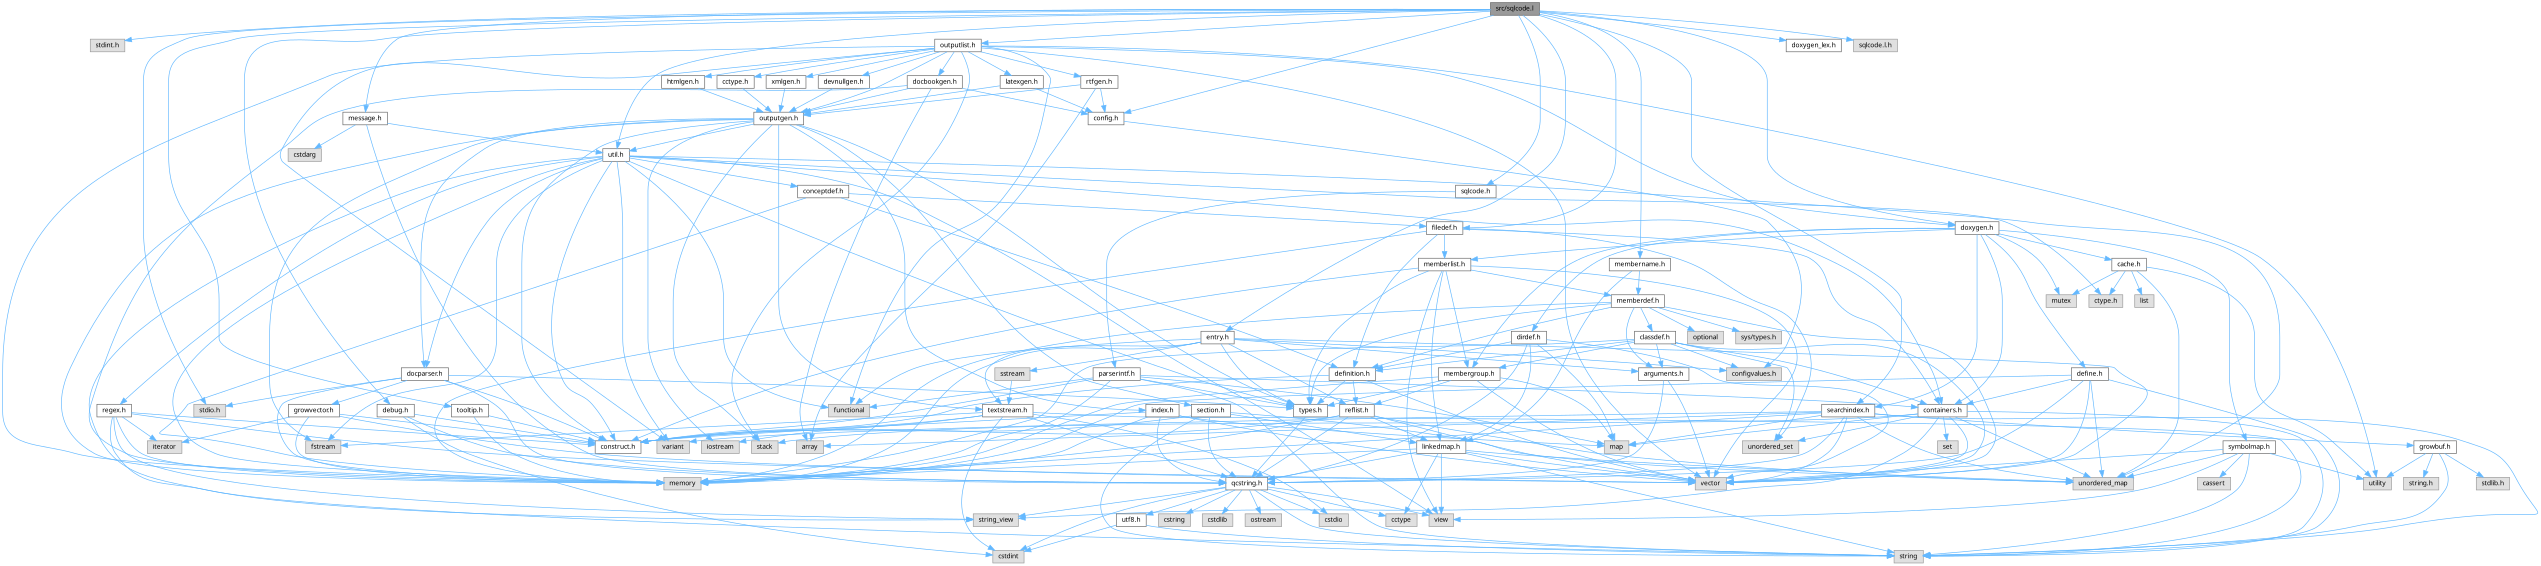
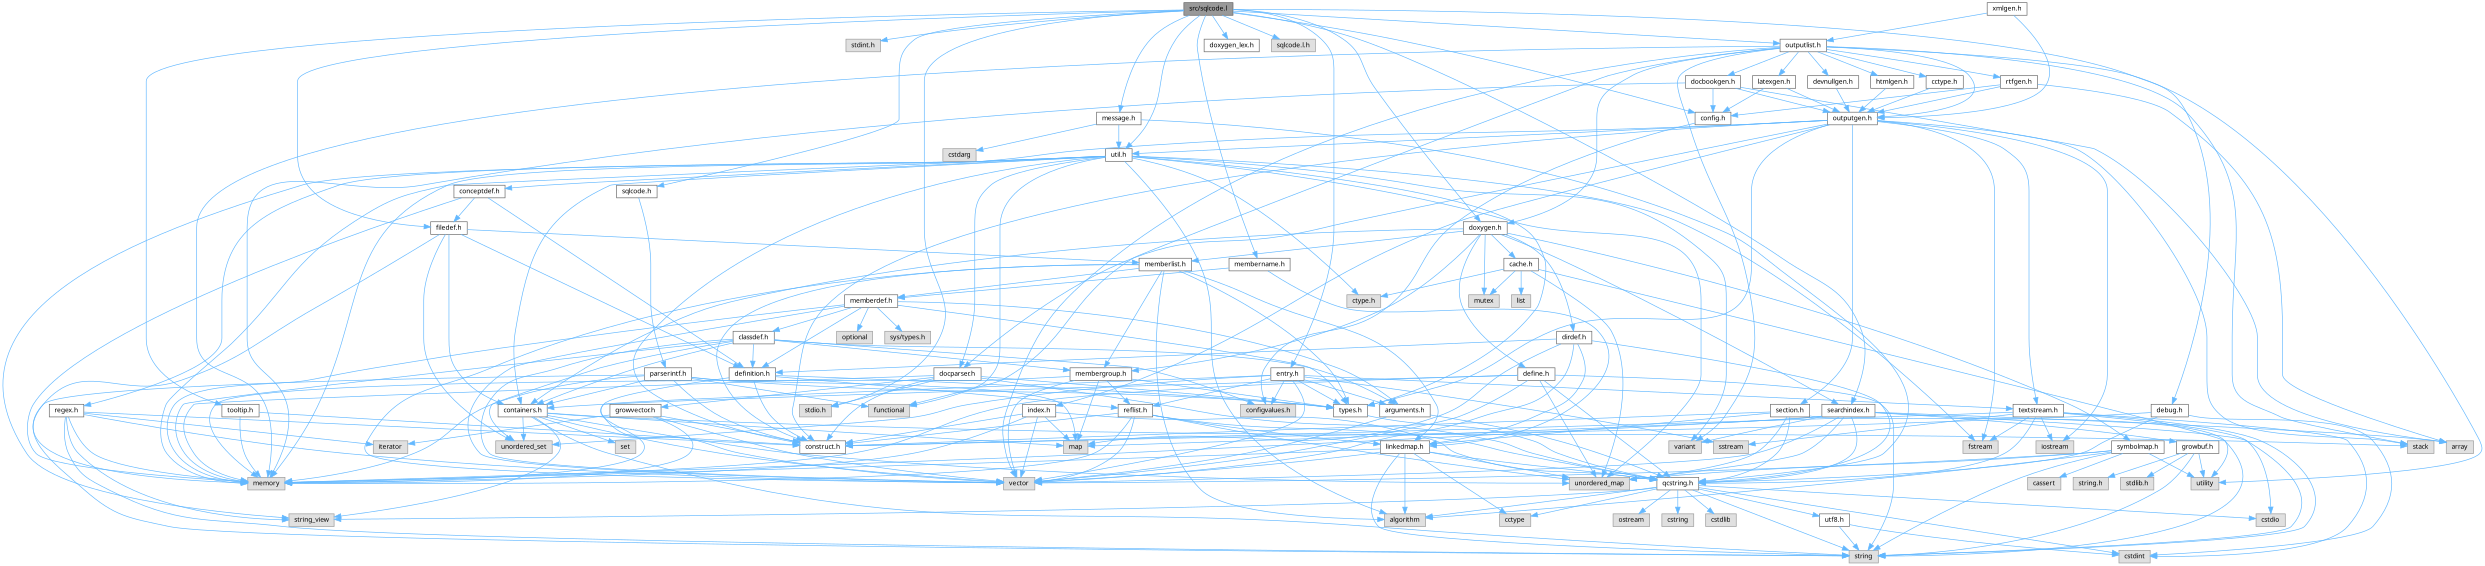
(874, 63) -> (1910, 26)
(991, 354) -> (916, 417)
(1011, 389) -> (1878, 430)
(1441, 520) -> (1405, 520)
